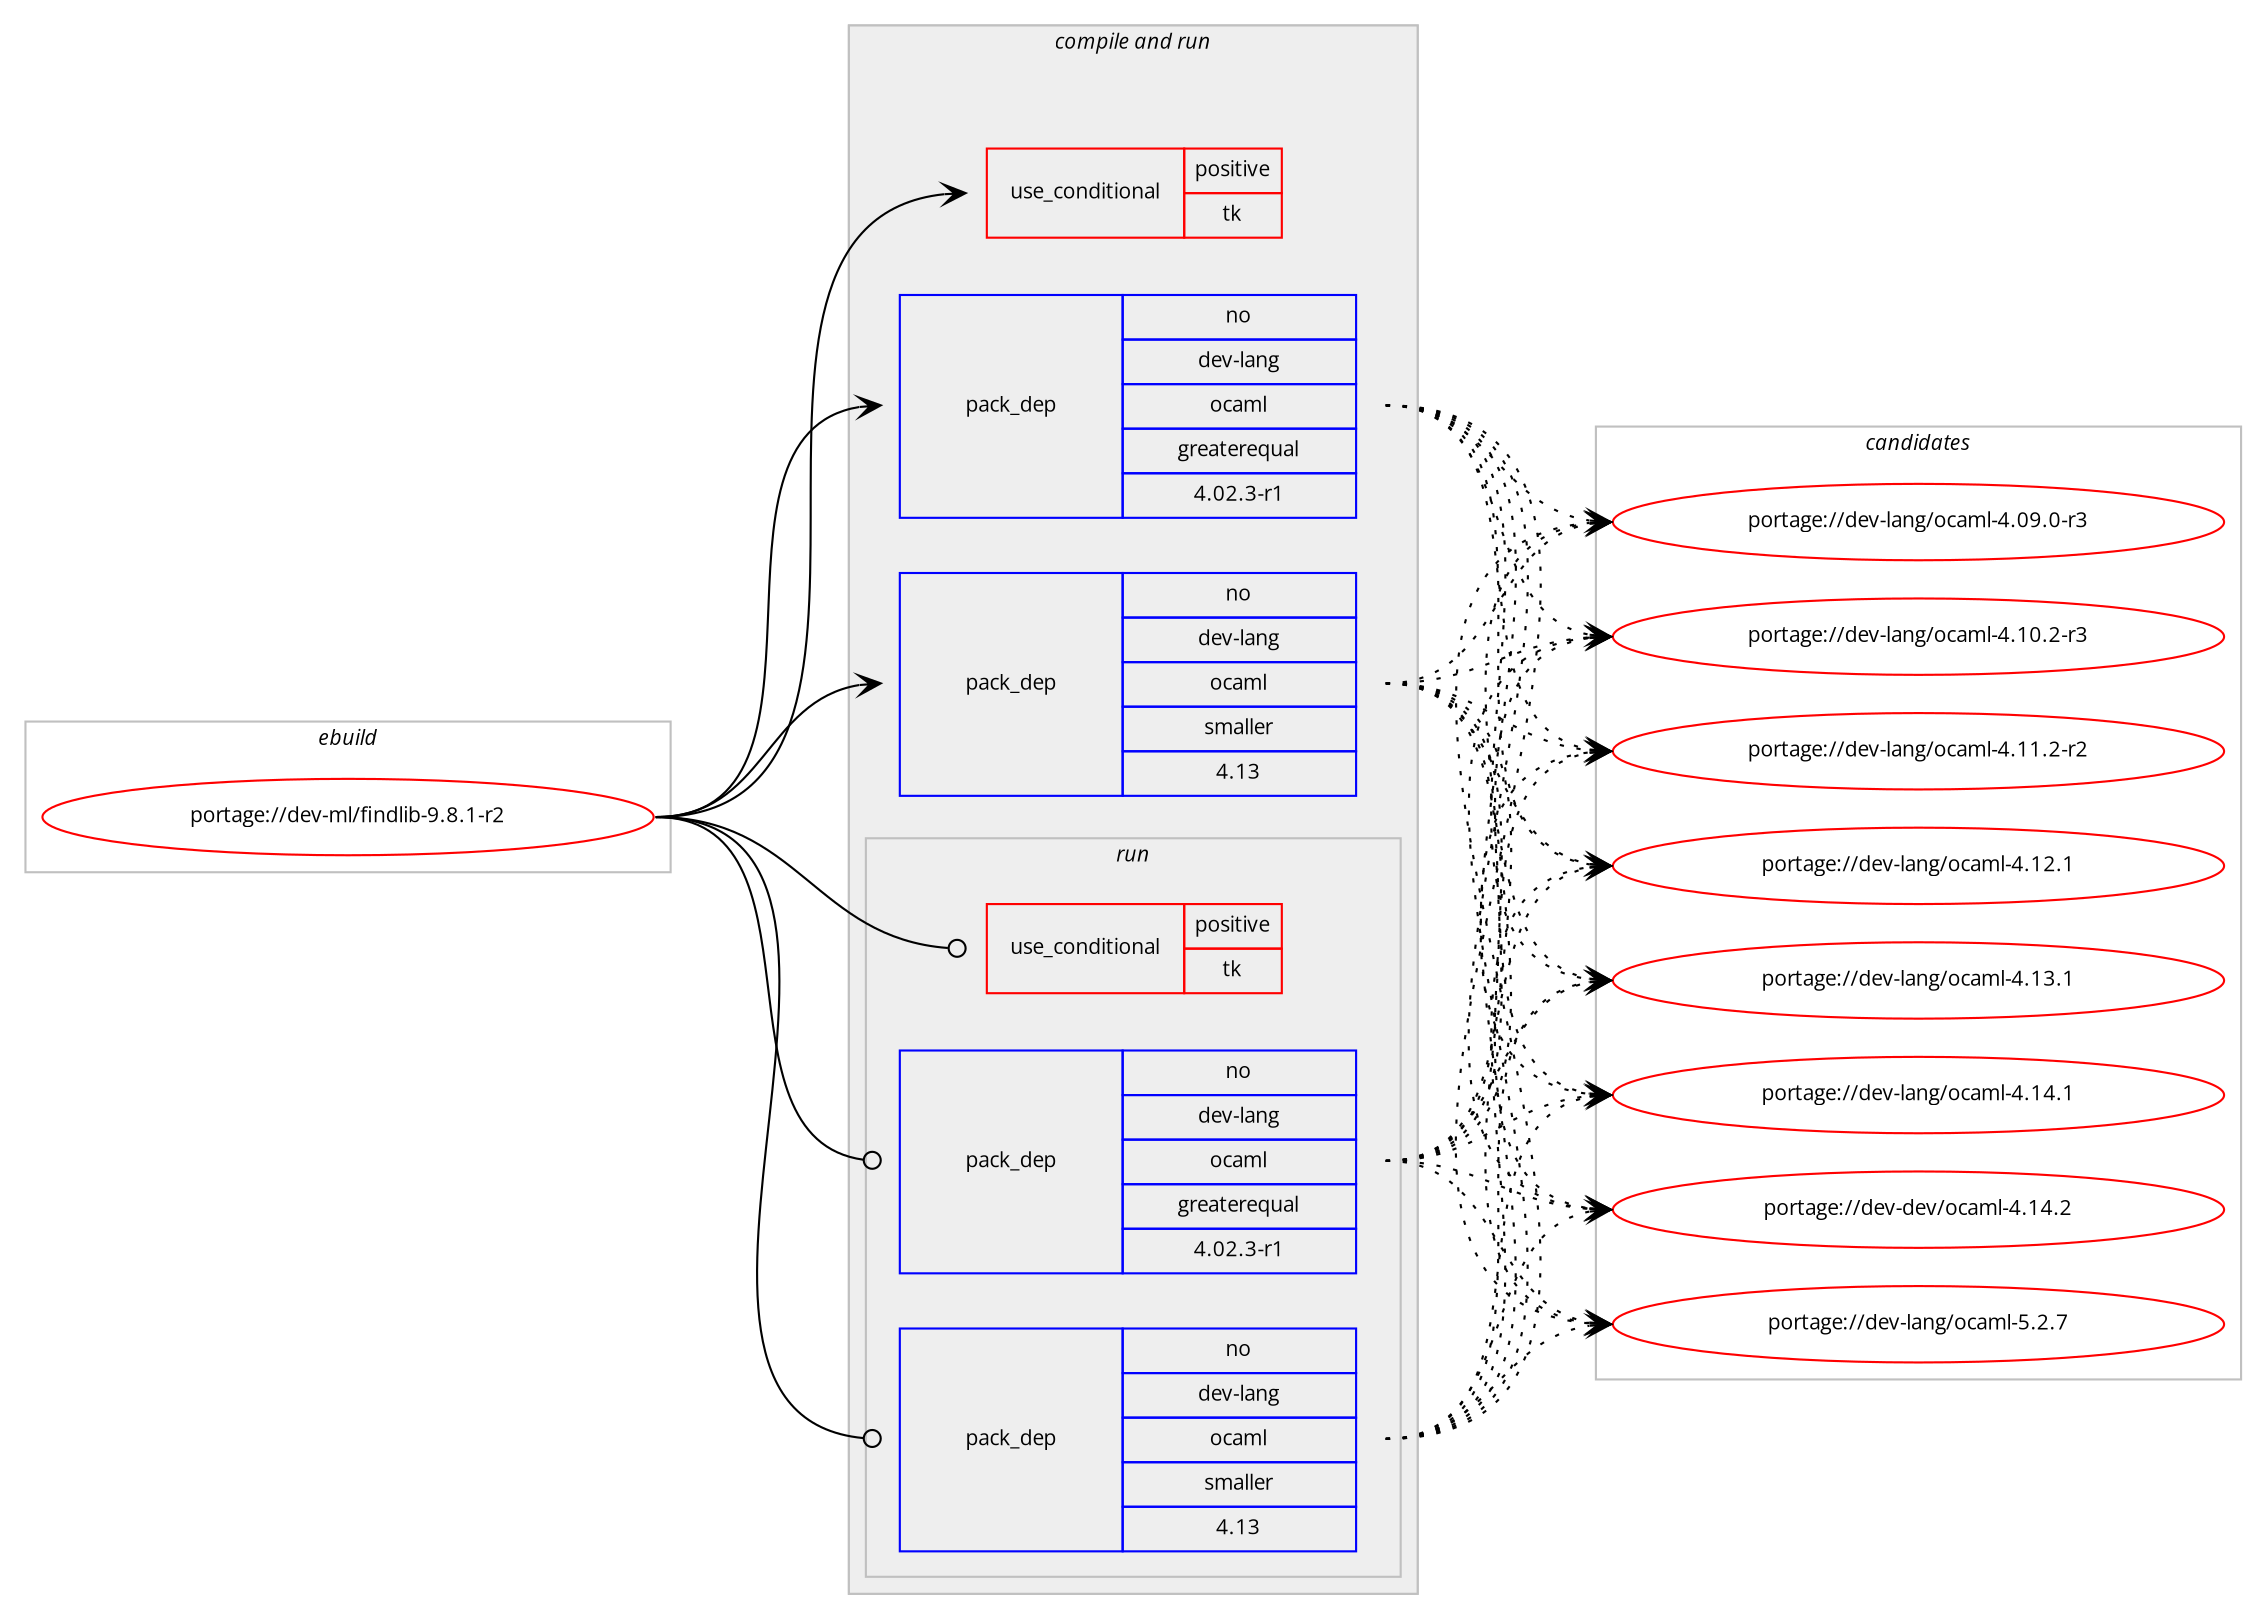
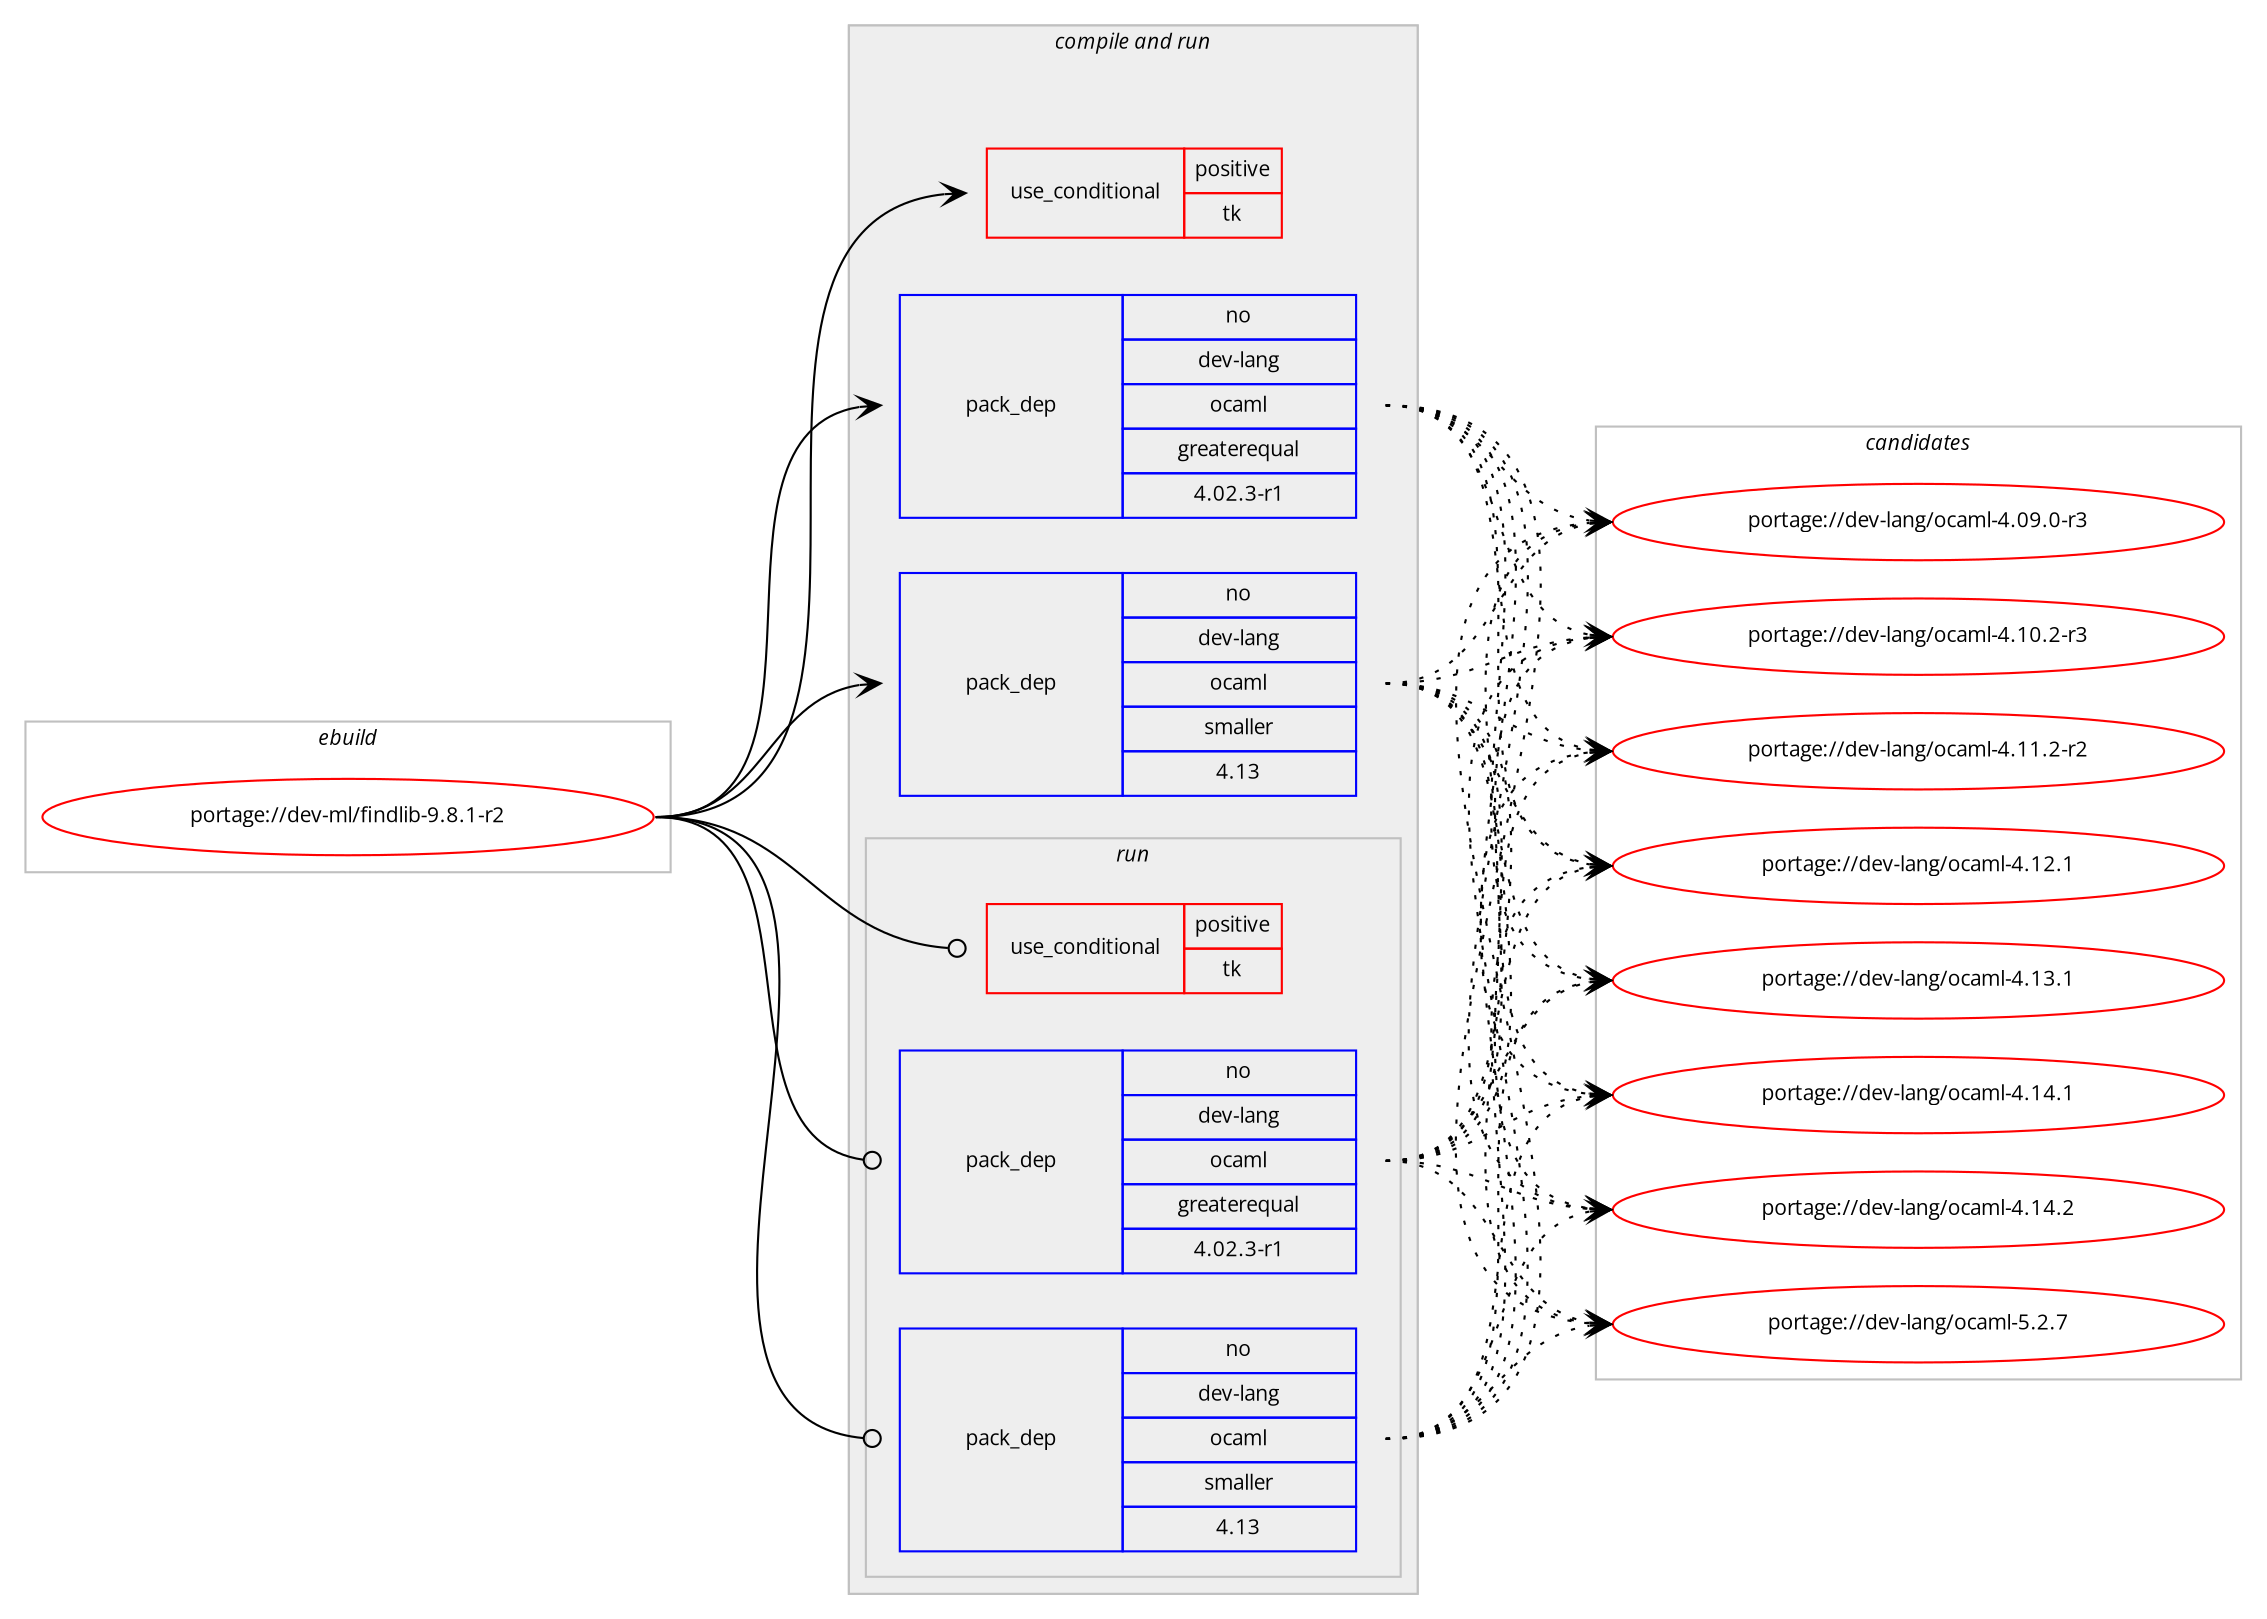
(1918, 1210) -> (1918, 1210)
